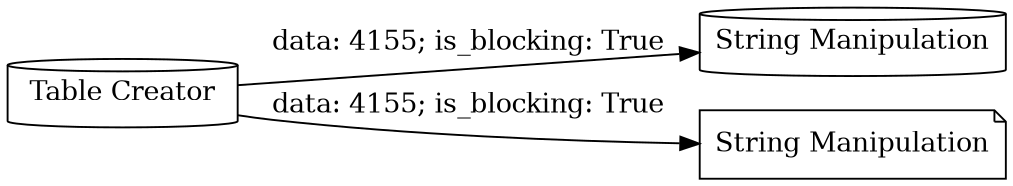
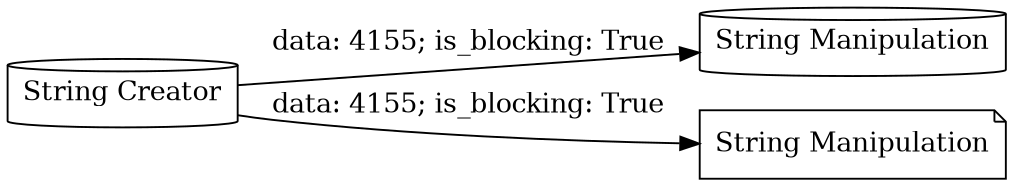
(123, 93) -> (123, 93)
